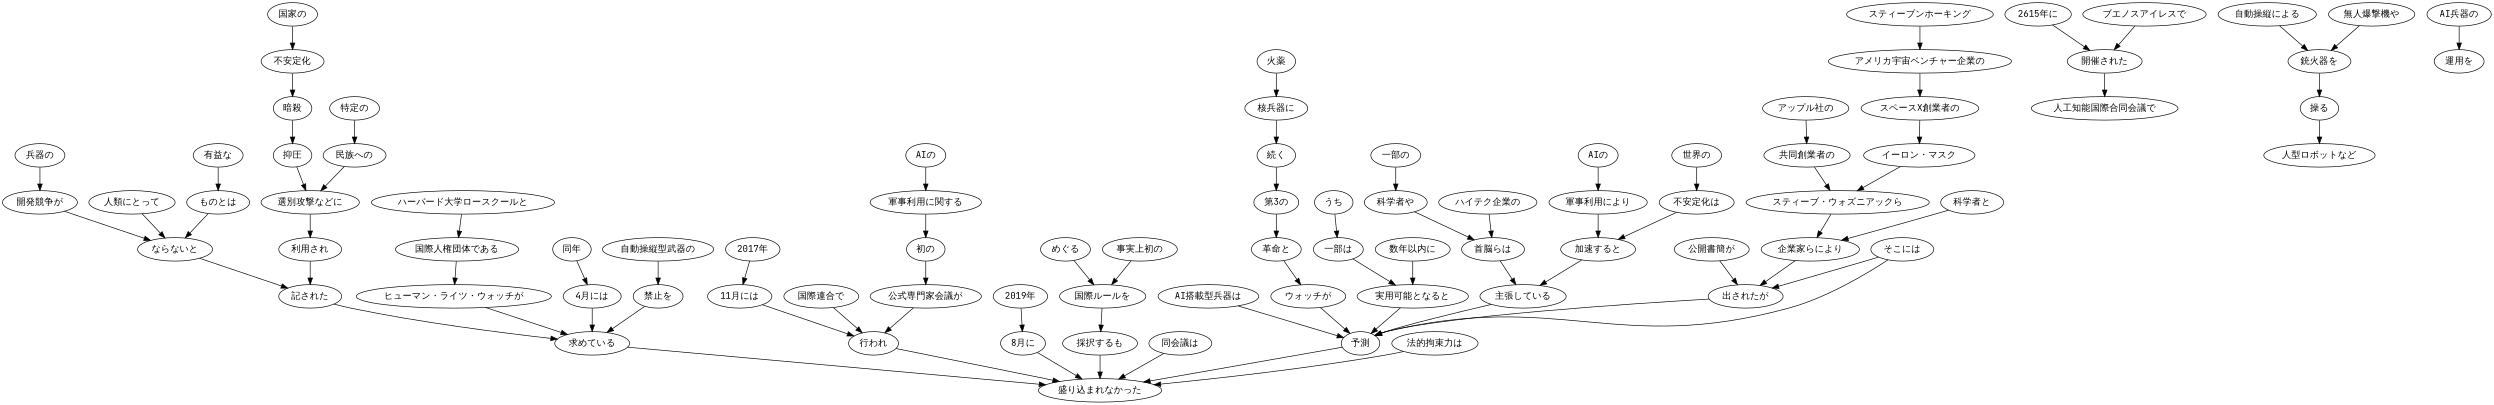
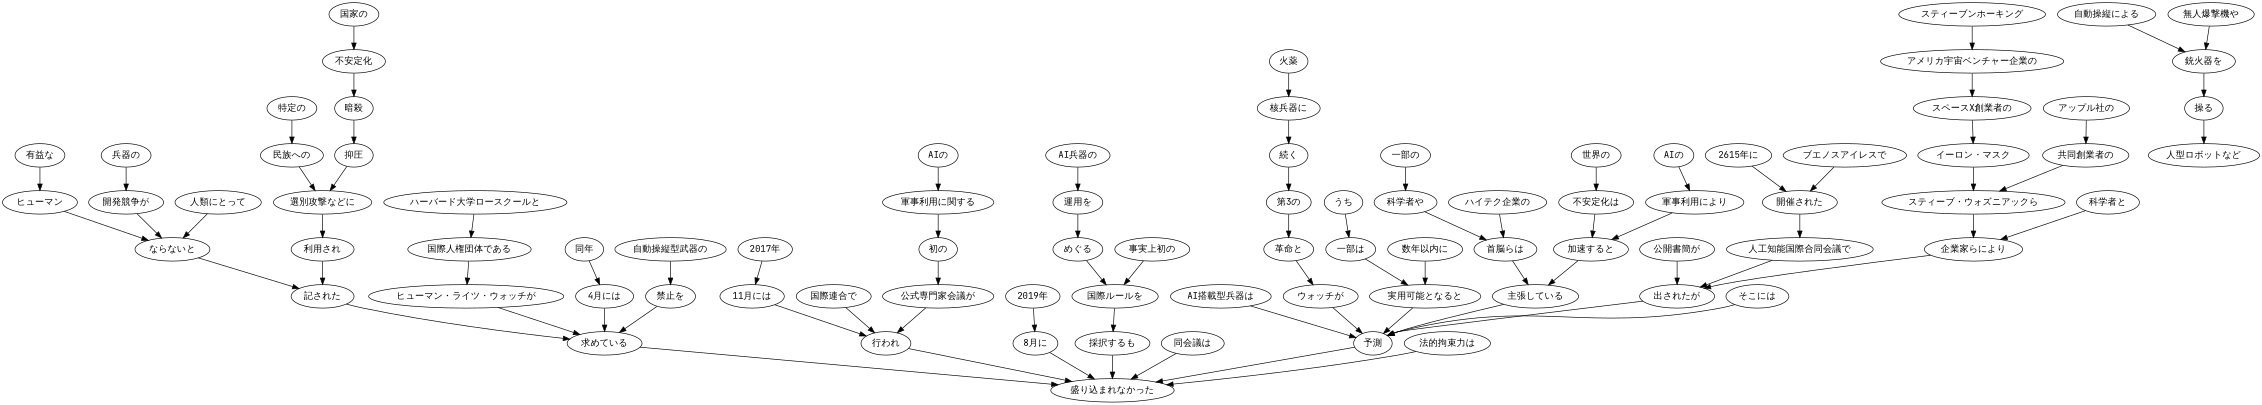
(218, 202) -> (40, 202)
none -> (1078, 223)
(1829, 272) -> (1739, 273)
